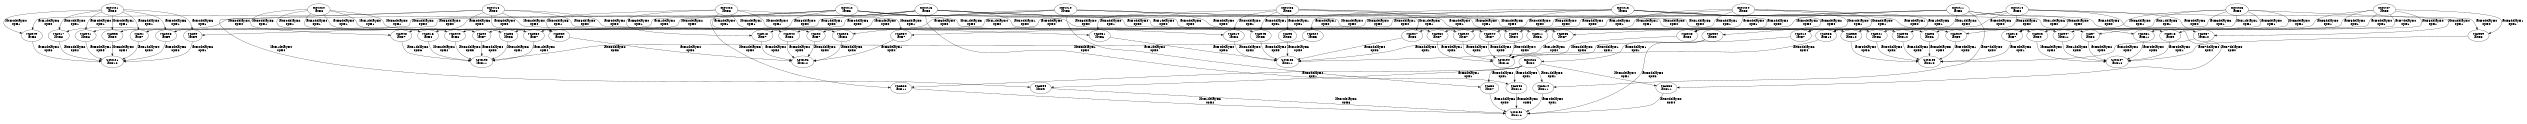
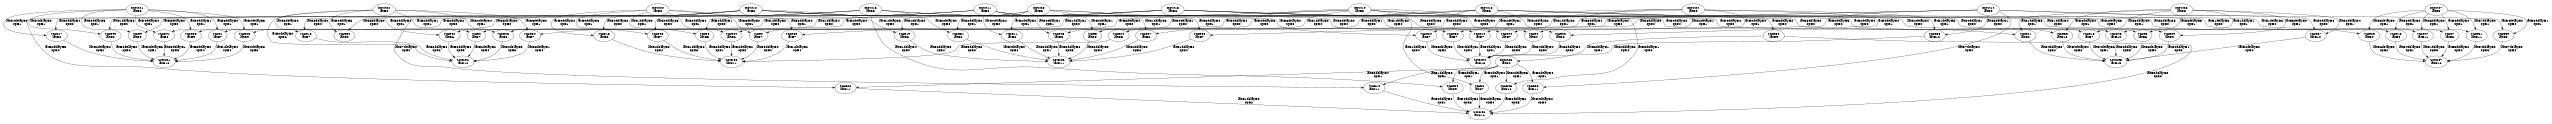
none -> (1227, 29)
(679, 52) -> (301, 44)
